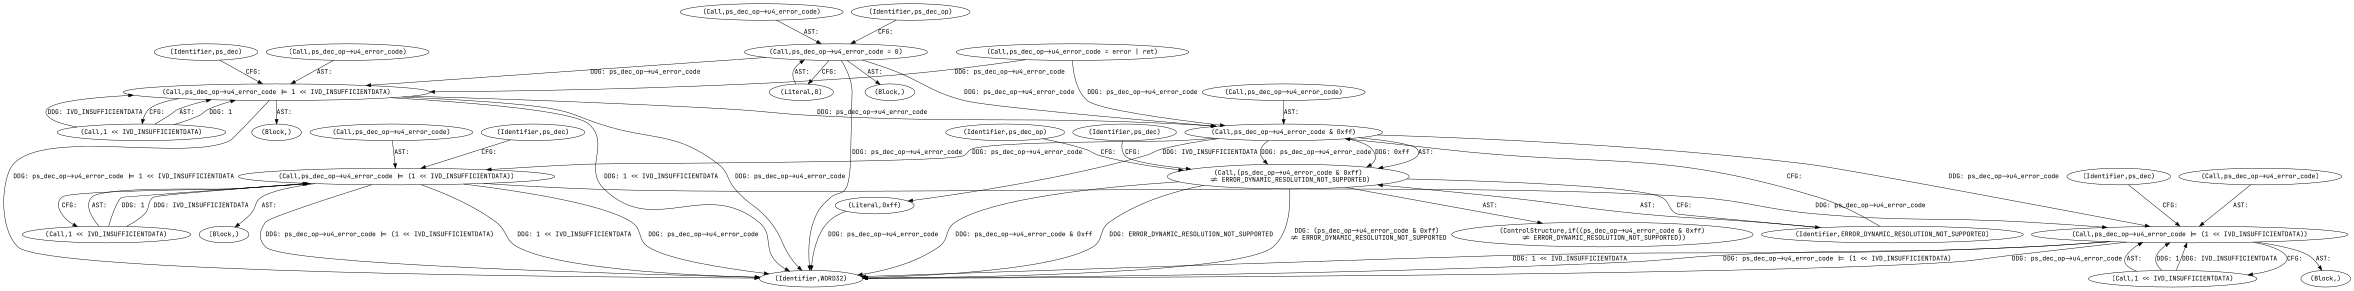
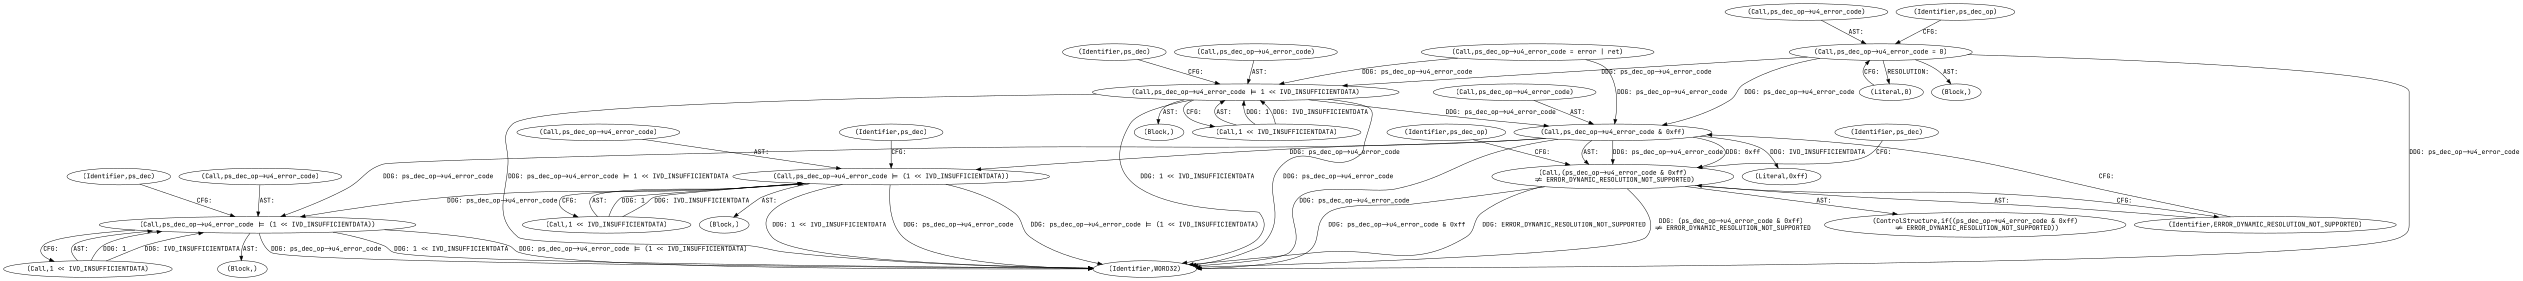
(804, 72) -> (1874, 72)
(831, 72) -> (1910, 72)
(821, 233) -> (1356, 190)
